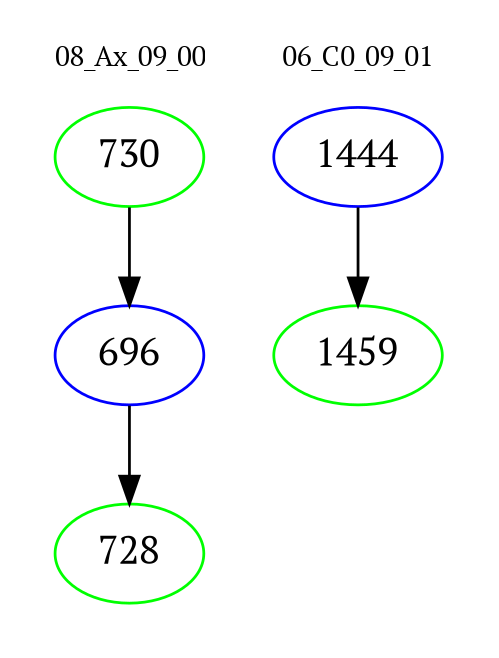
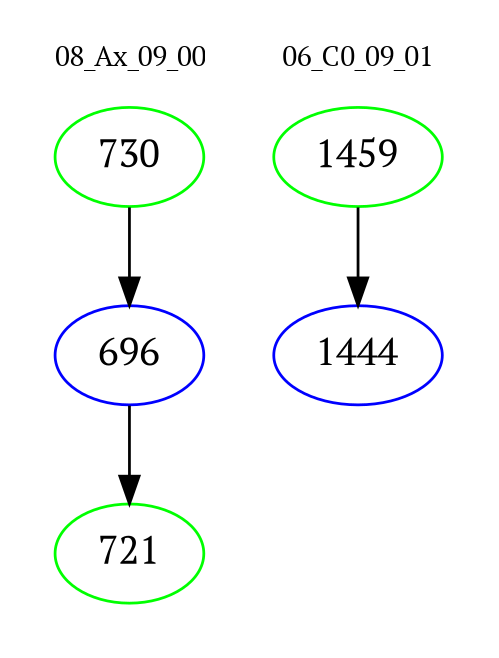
(358, 243) -> (358, 243)
(129, 554) -> (129, 554)
